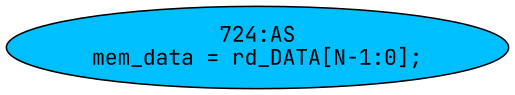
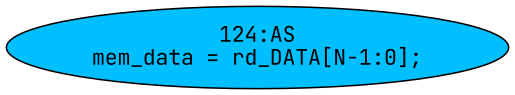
(258, 48) -> (258, 48)
